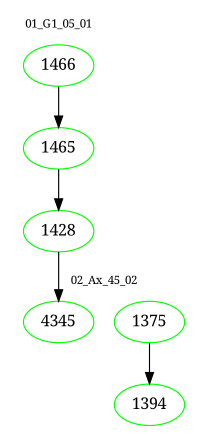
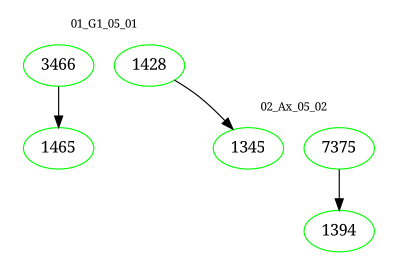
(59, 66) -> (59, 66)
(59, 184) -> none
(104, 281) -> (294, 108)
(59, 322) -> (248, 148)
(150, 322) -> (339, 148)
